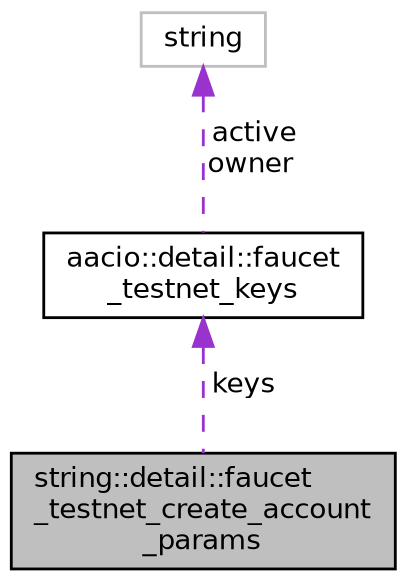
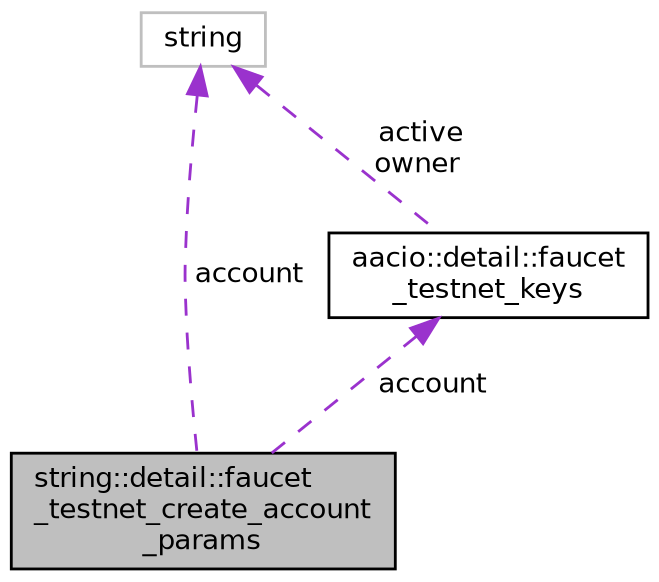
none -> (185, 274)
(240, 385) -> (429, 385)
